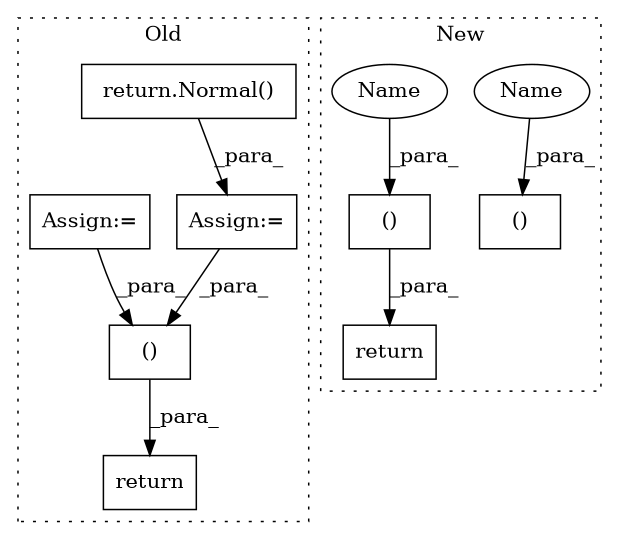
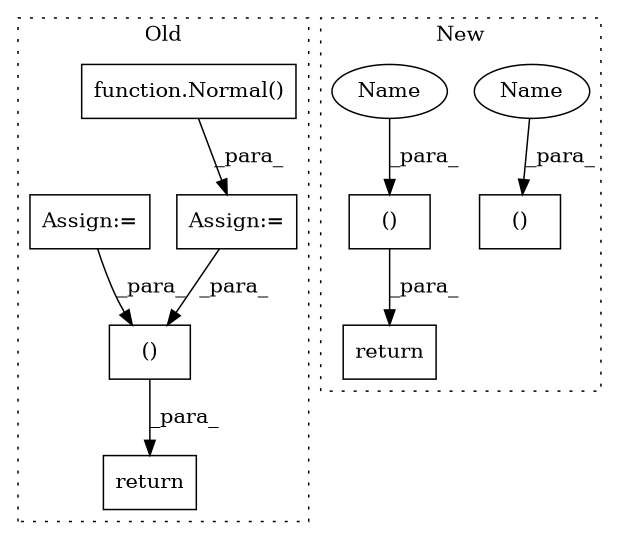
(189, 91) -> (189, 91)
